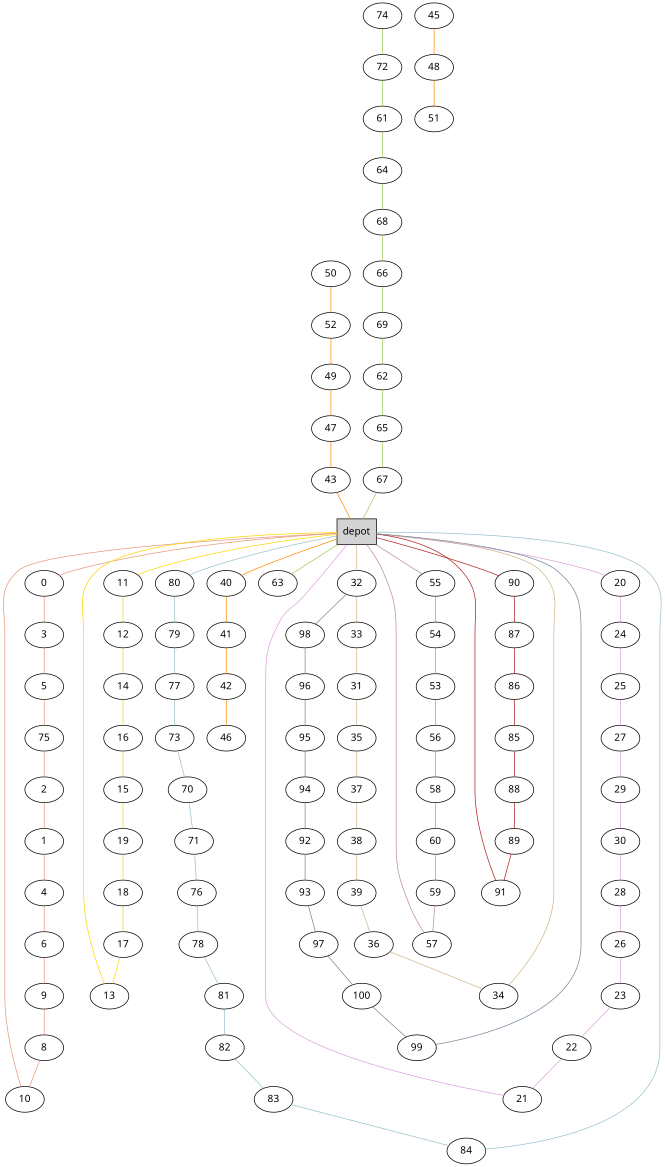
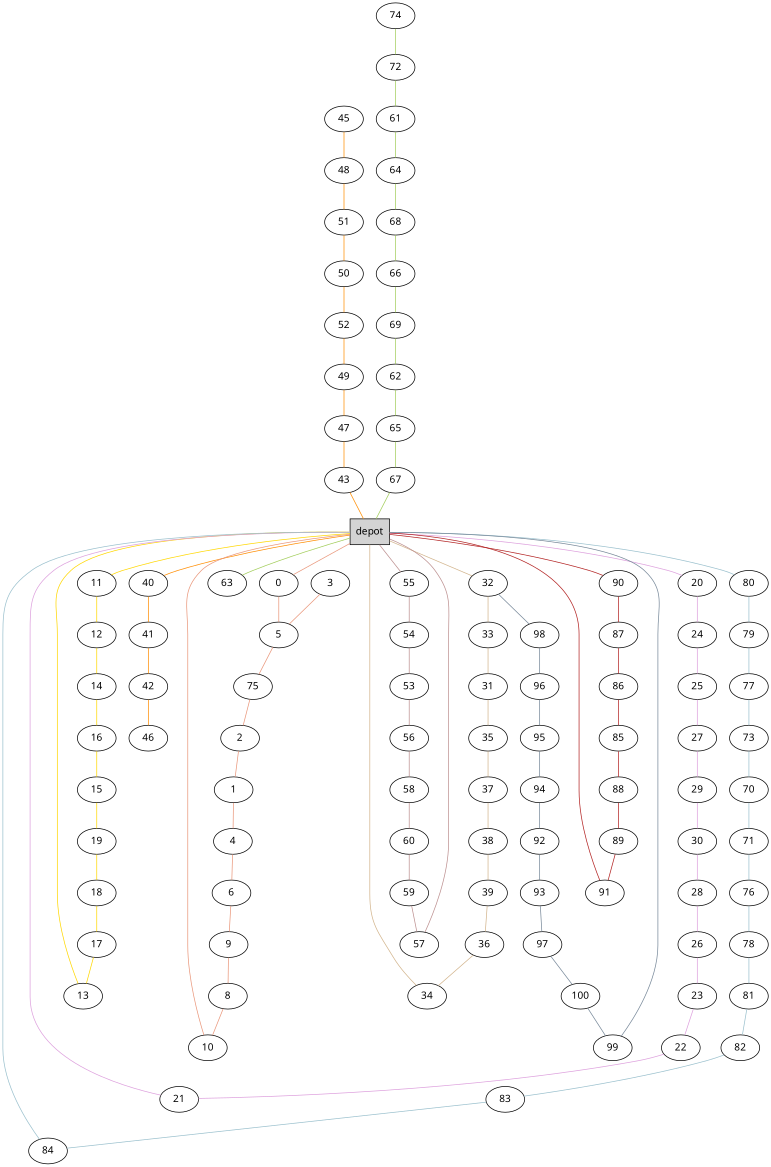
none -> (344, 248)
(44, 609) -> (279, 609)
